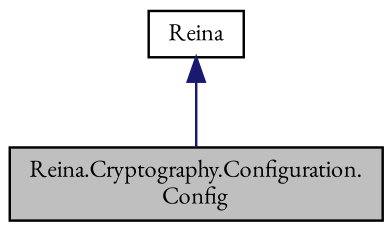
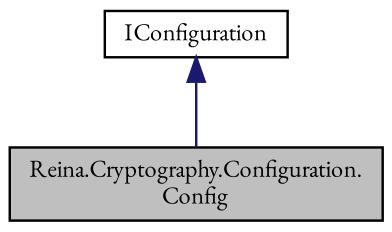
(196, 34) -> (196, 34)
